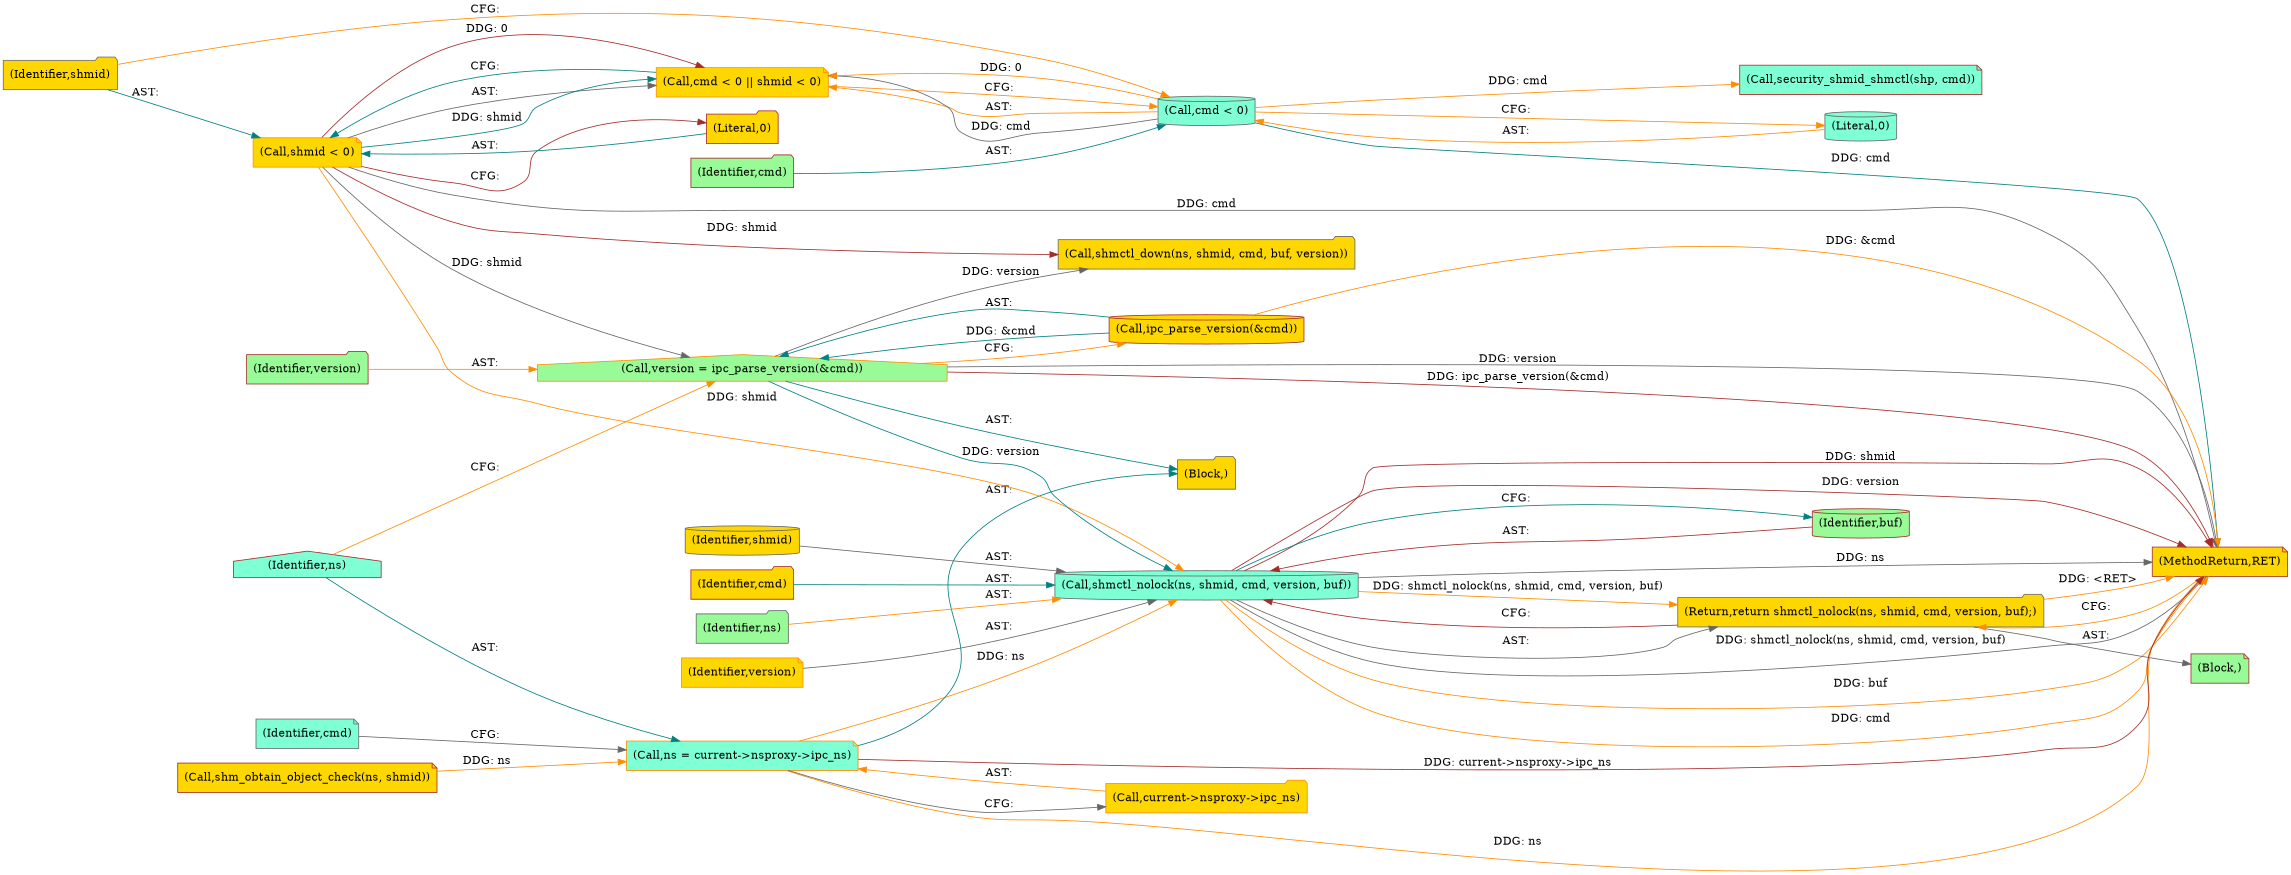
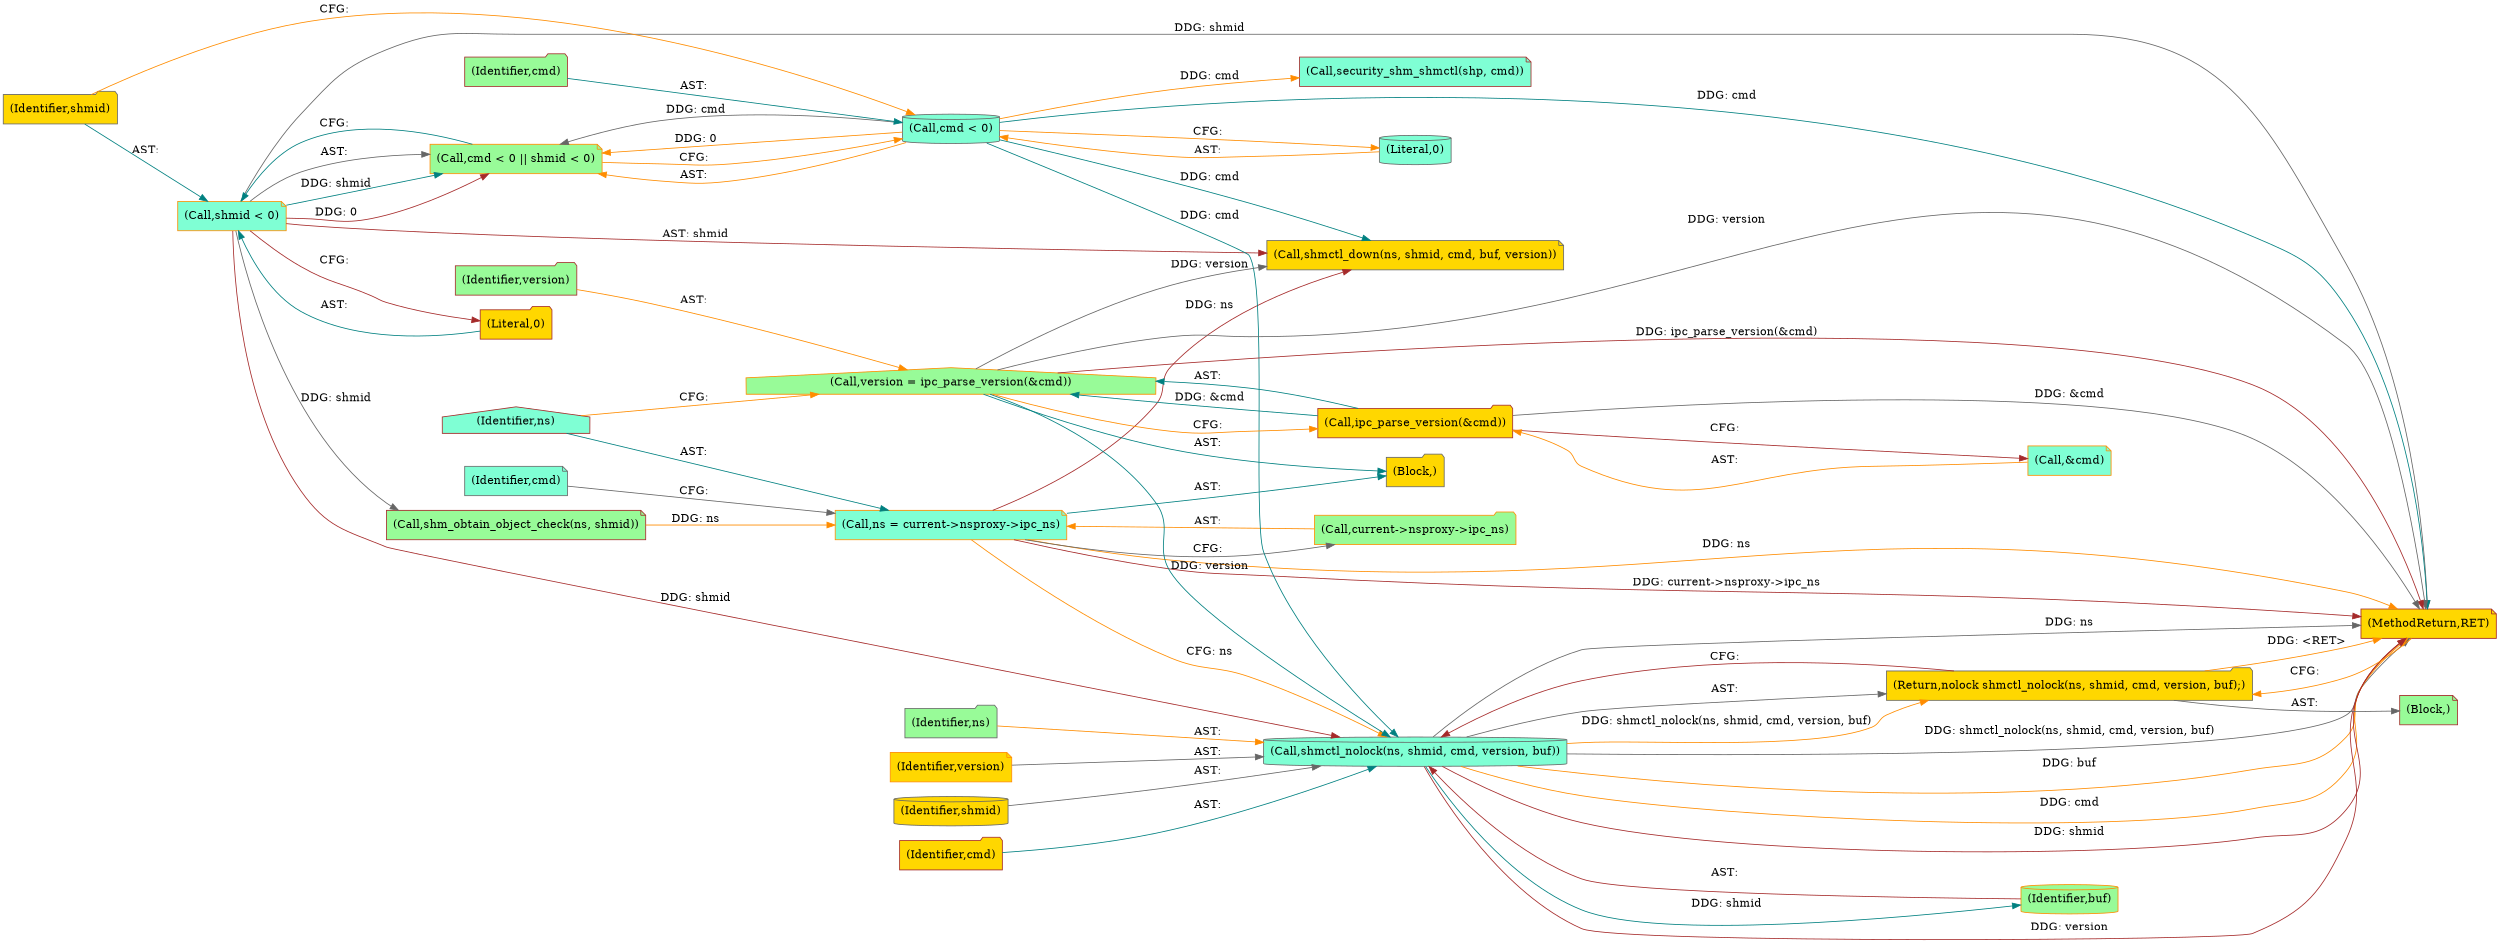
(1861, 80) -> (1415, 72)
(742, 82) -> (516, 159)
(307, 152) -> (232, 216)
none -> (1182, 185)
(1207, 204) -> (1210, 28)
(742, 228) -> (696, 234)
(1804, 252) -> (2001, 402)
(1207, 254) -> (1415, 255)
(488, 287) -> (290, 383)
(1207, 329) -> (1415, 423)
none -> (1259, 372)
none -> (1161, 395)
(698, 433) -> (674, 606)
none -> (2070, 461)
(1518, 499) -> (1727, 904)
(1861, 523) -> (2070, 899)
(1861, 612) -> (2070, 686)
(1001, 657) -> (1210, 652)
(307, 778) -> (516, 525)
(1207, 798) -> (1415, 530)
